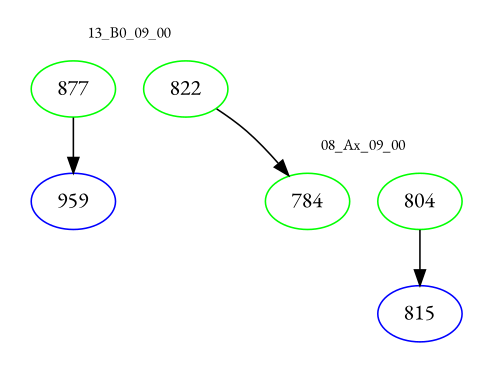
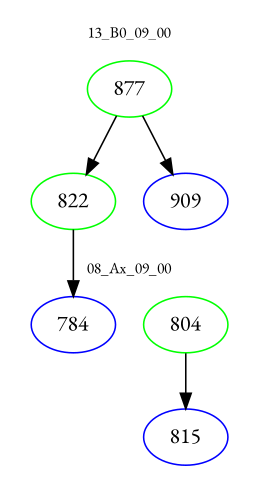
none -> (105, 138)
(73, 201) -> (186, 201)
(308, 201) -> (73, 325)
